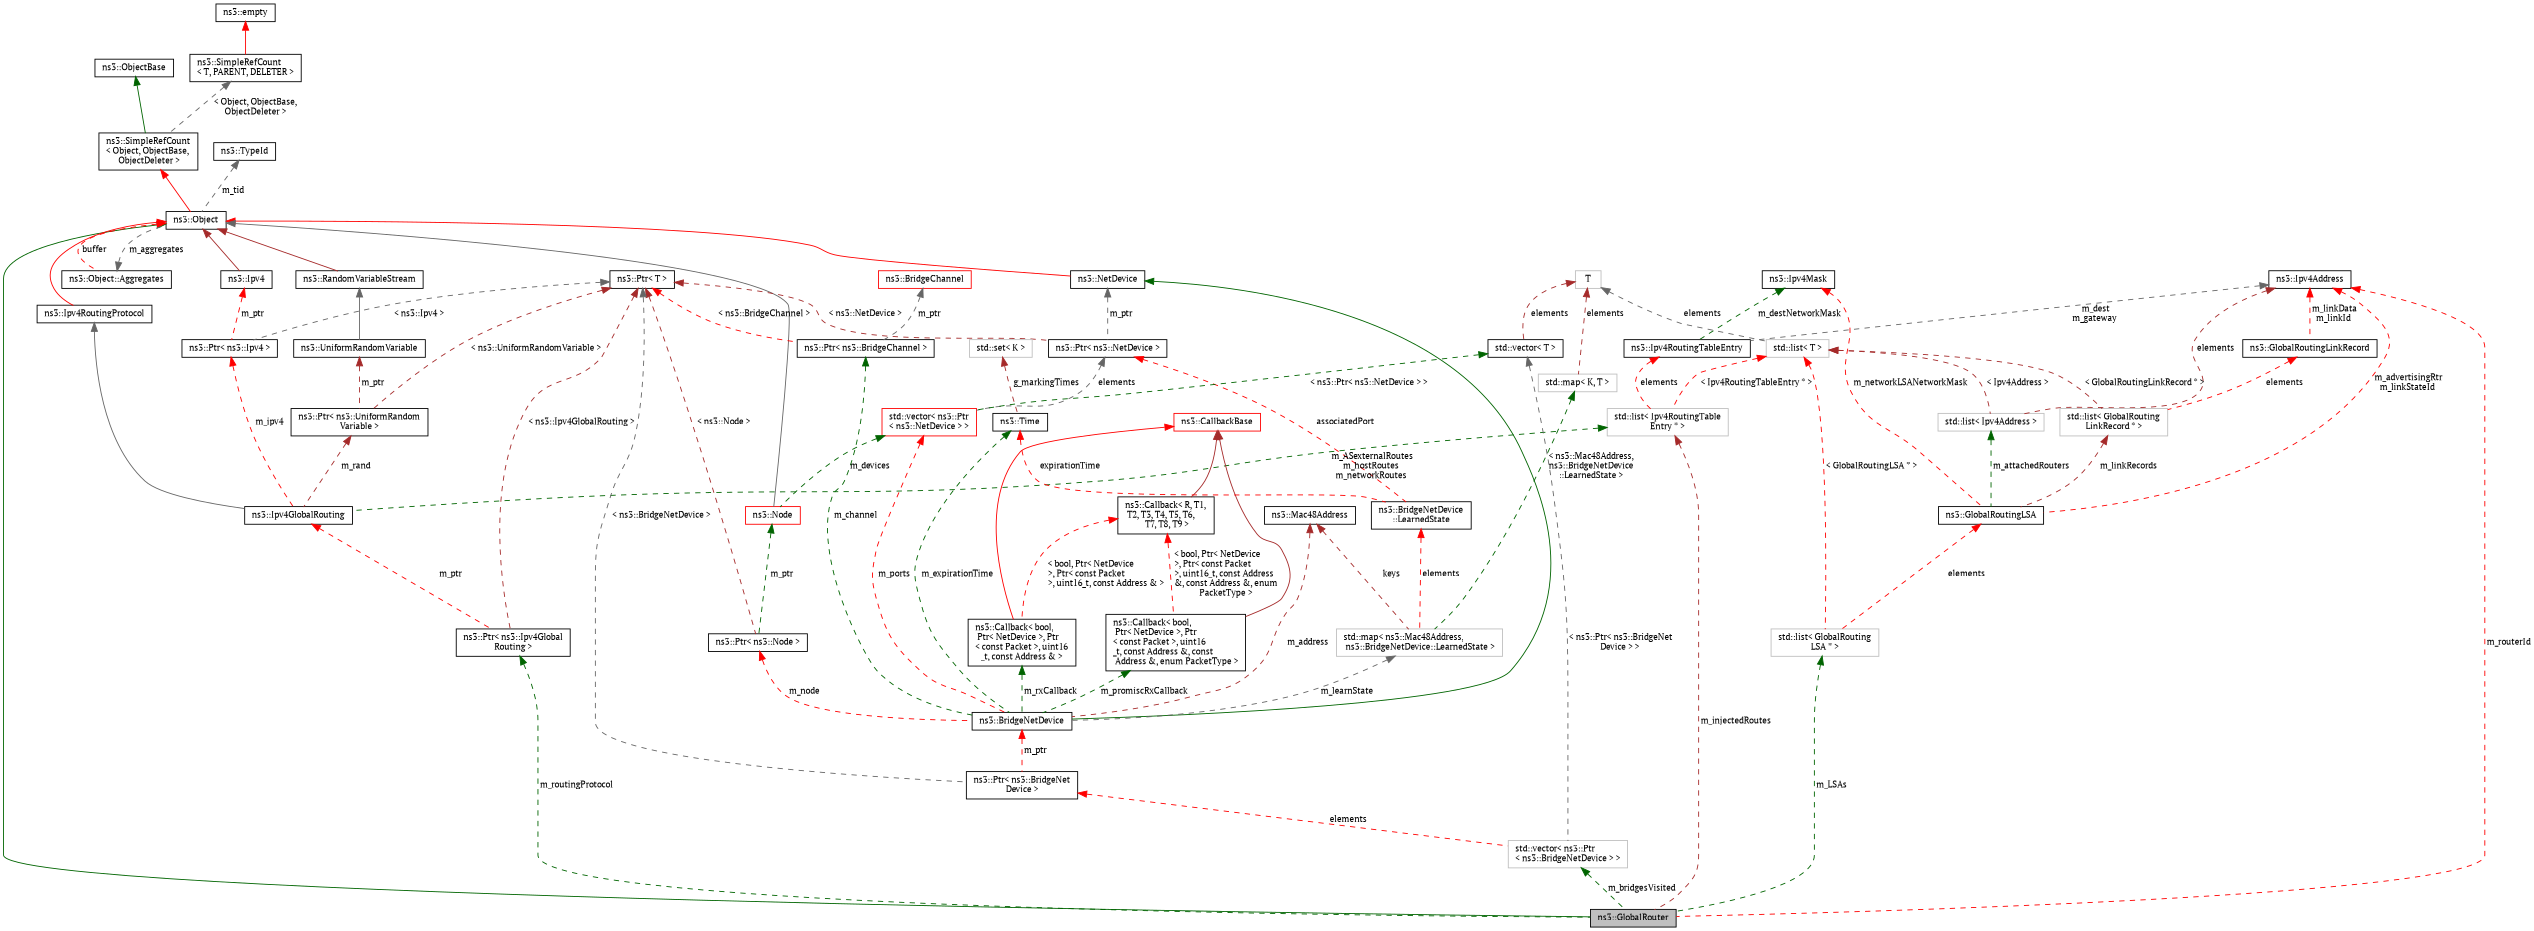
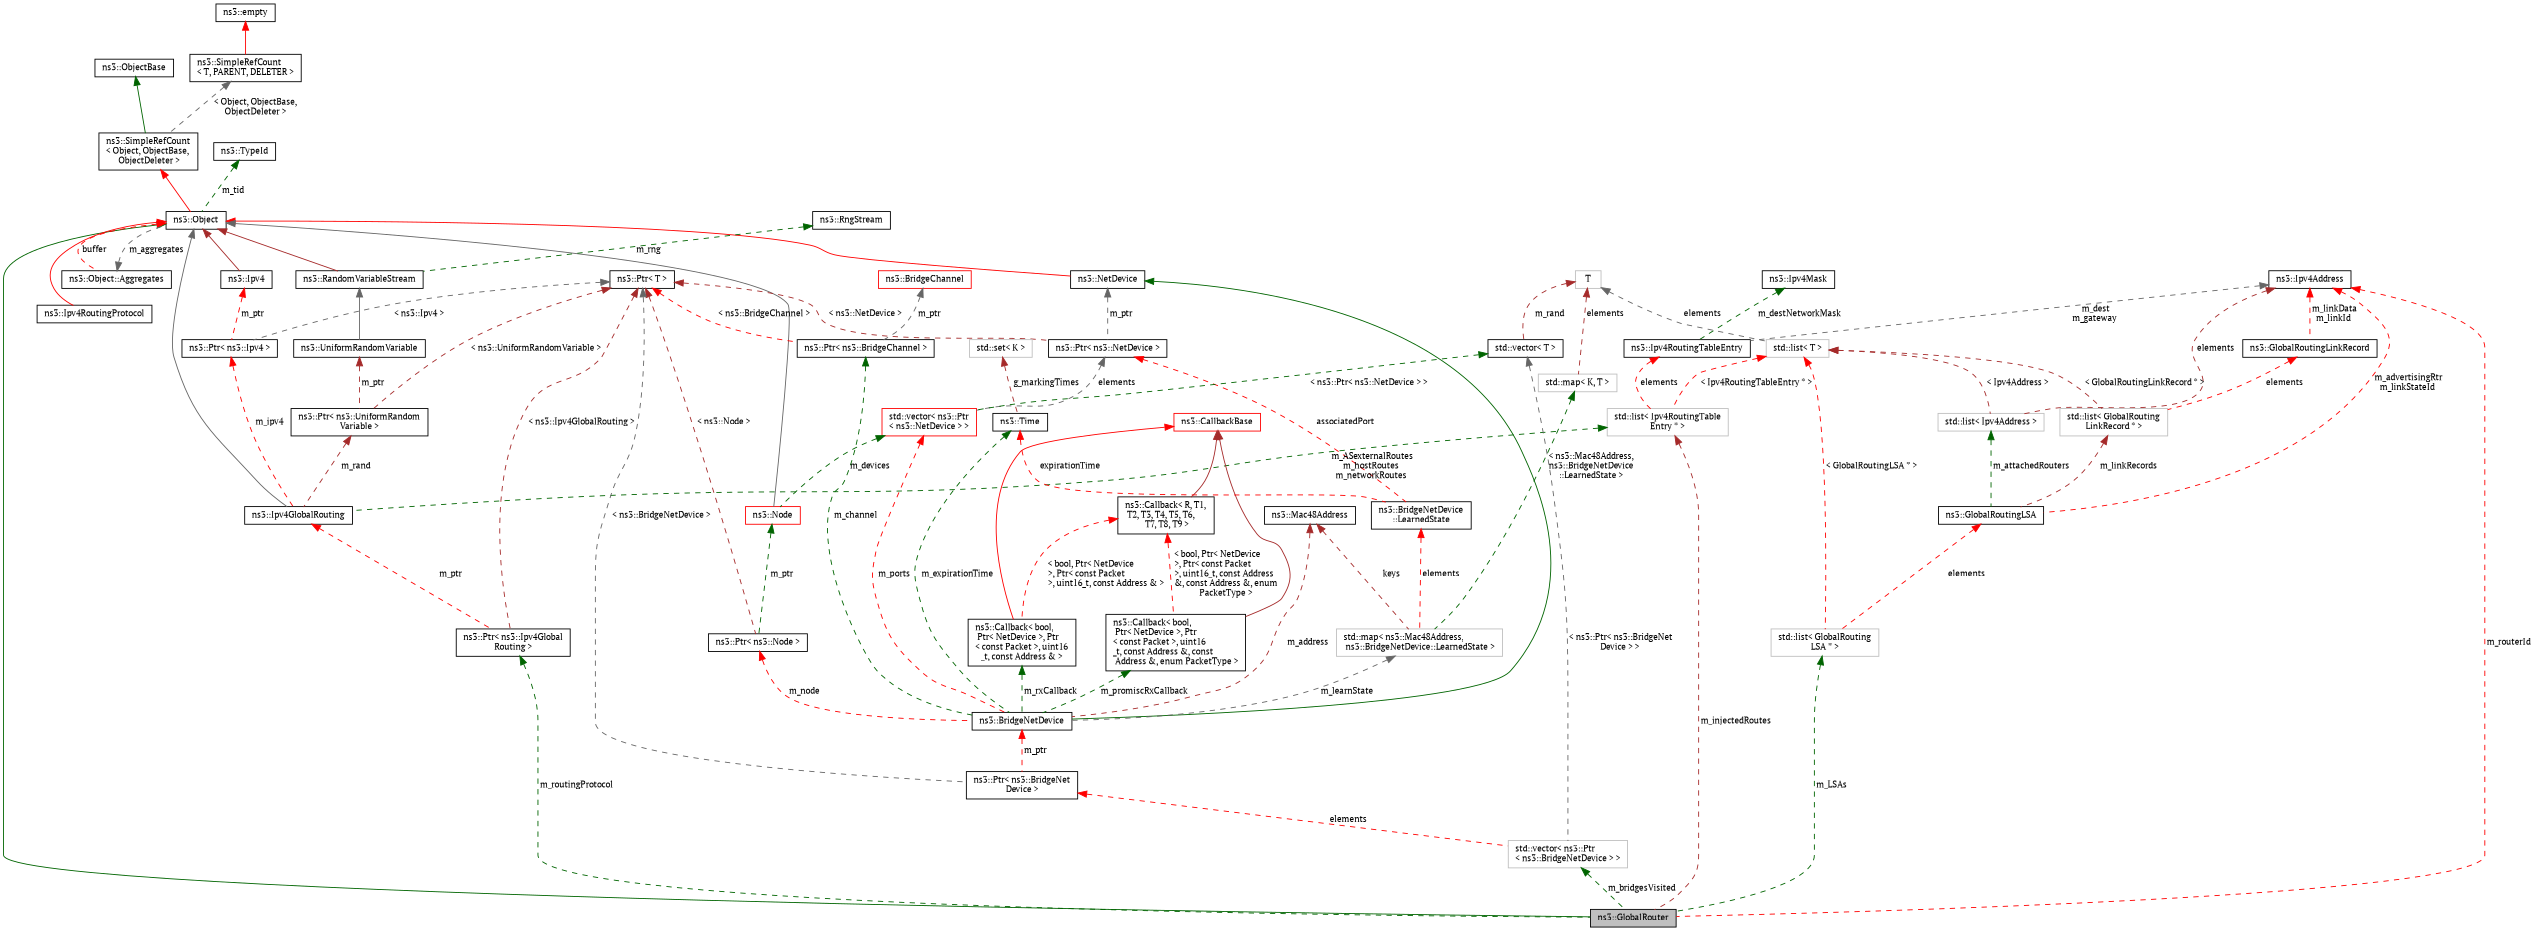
(218, 190) -> (218, 190)
none -> (852, 220)
(1549, 314) -> (1549, 314)
(1872, 419) -> none
(127, 459) -> (186, 390)
